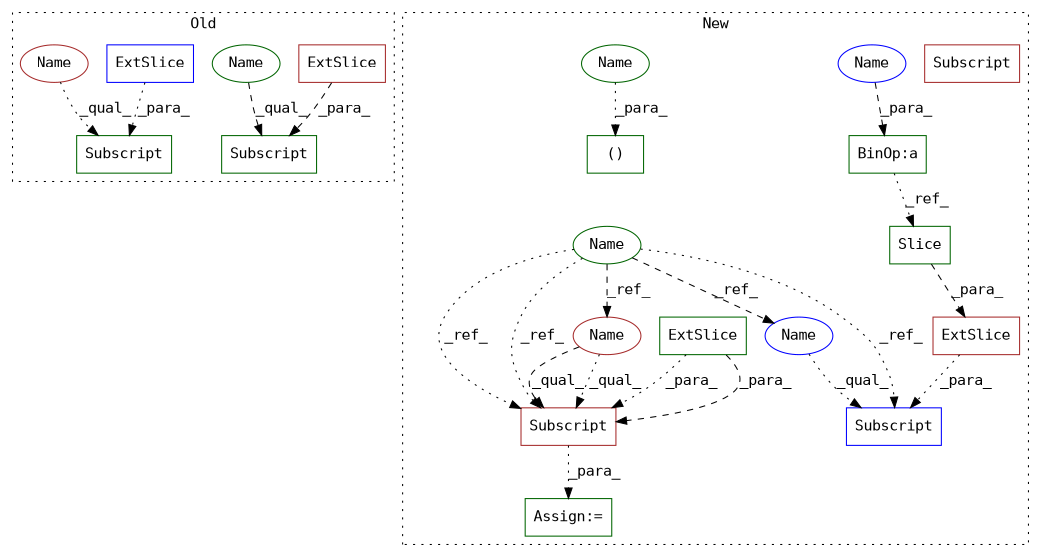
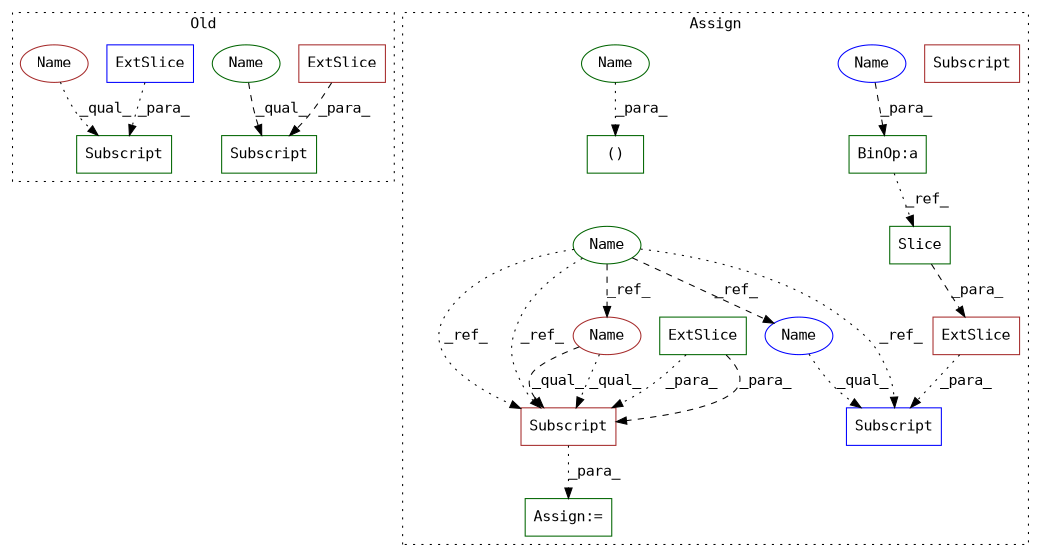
(716, 25) -> (716, 25)
